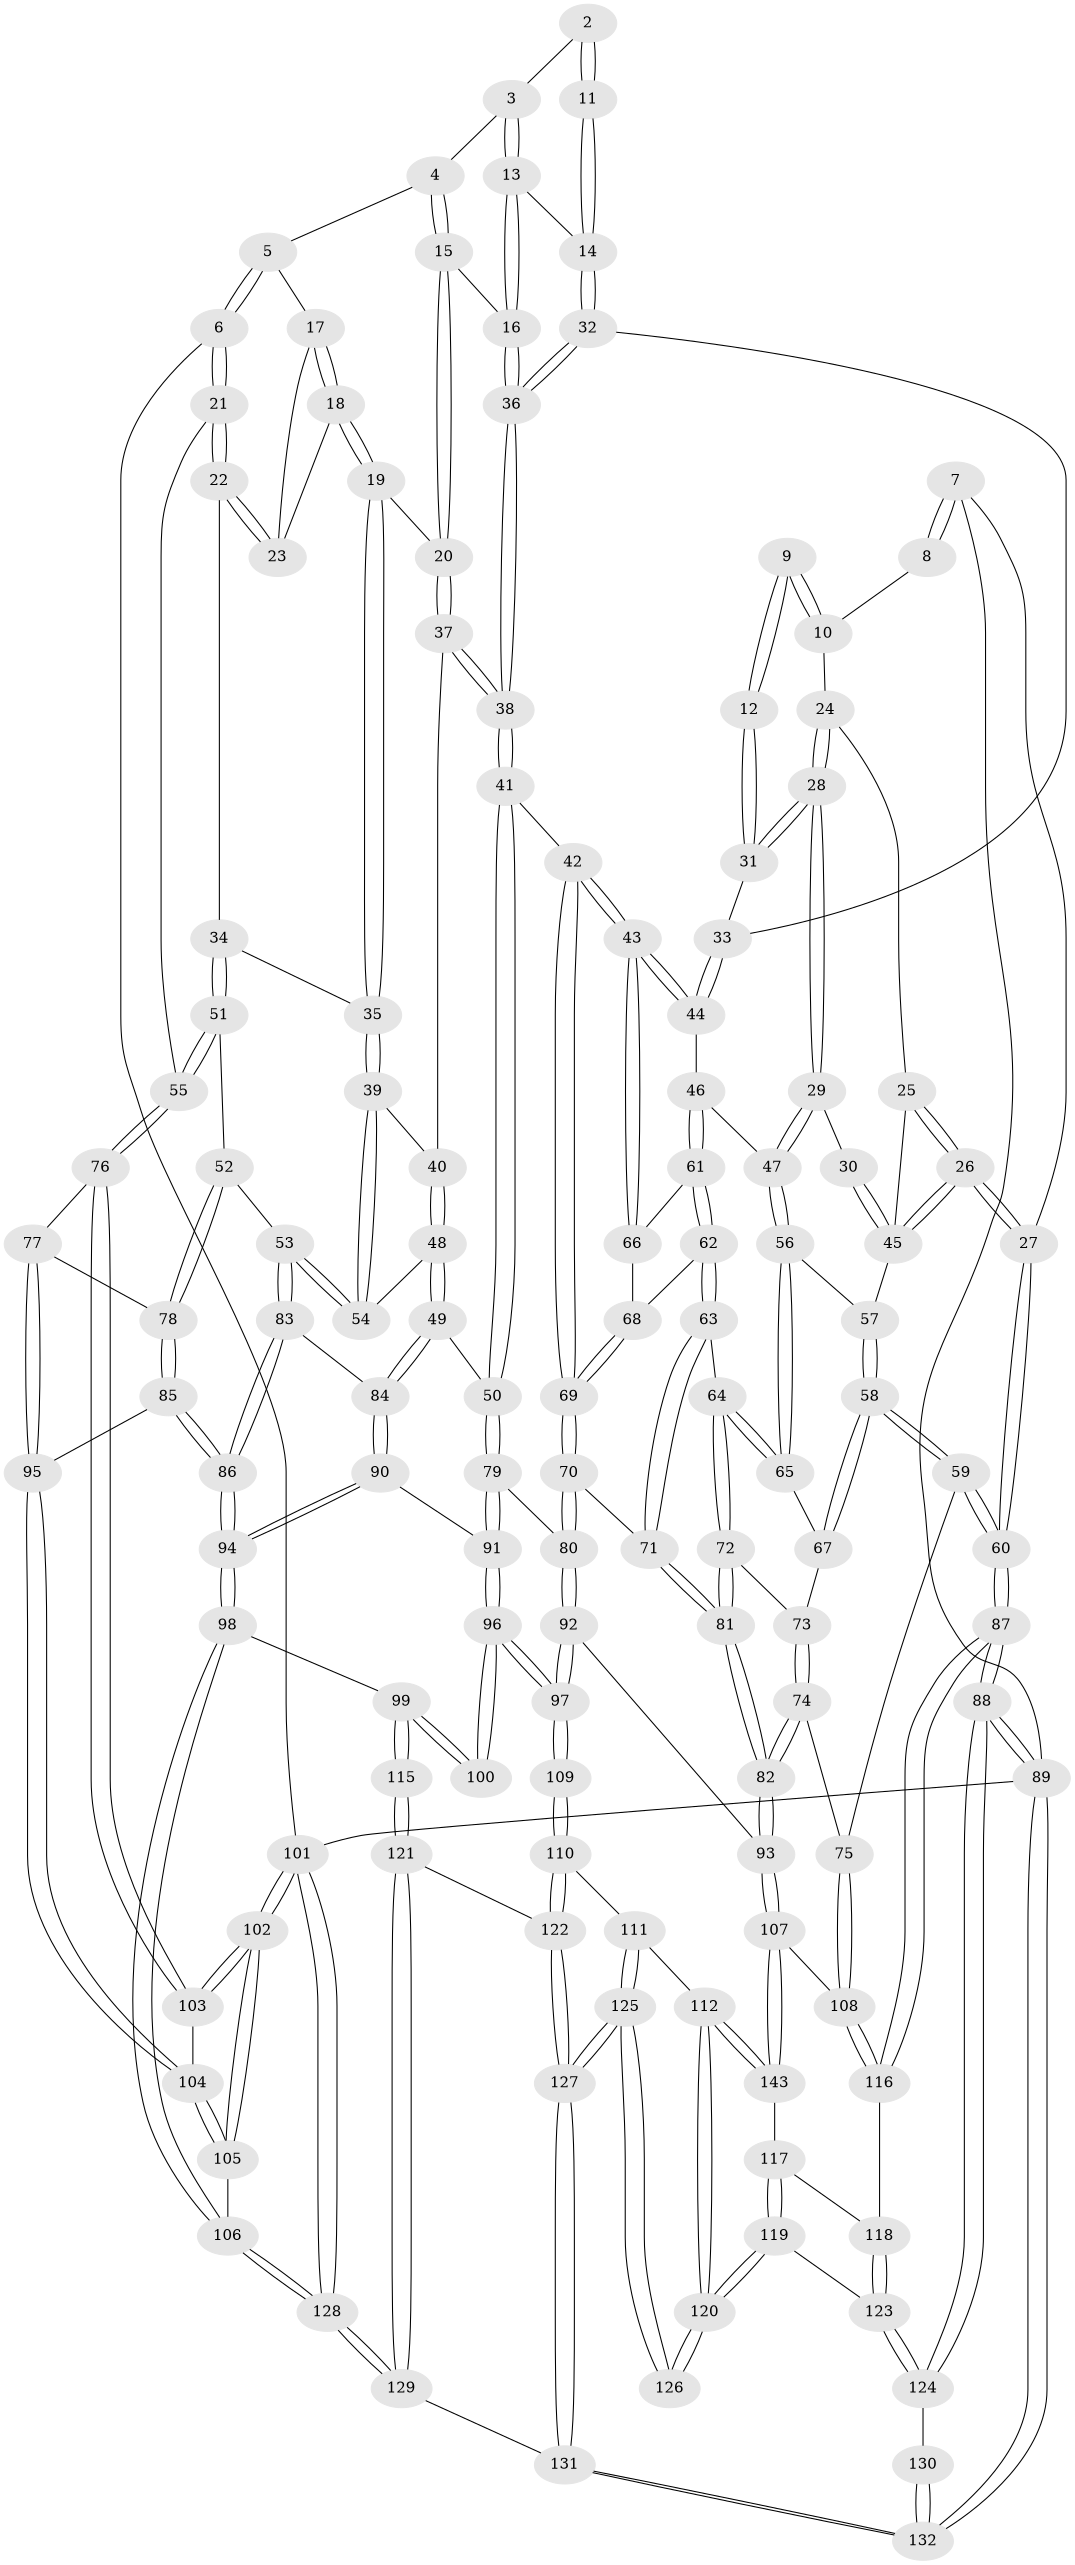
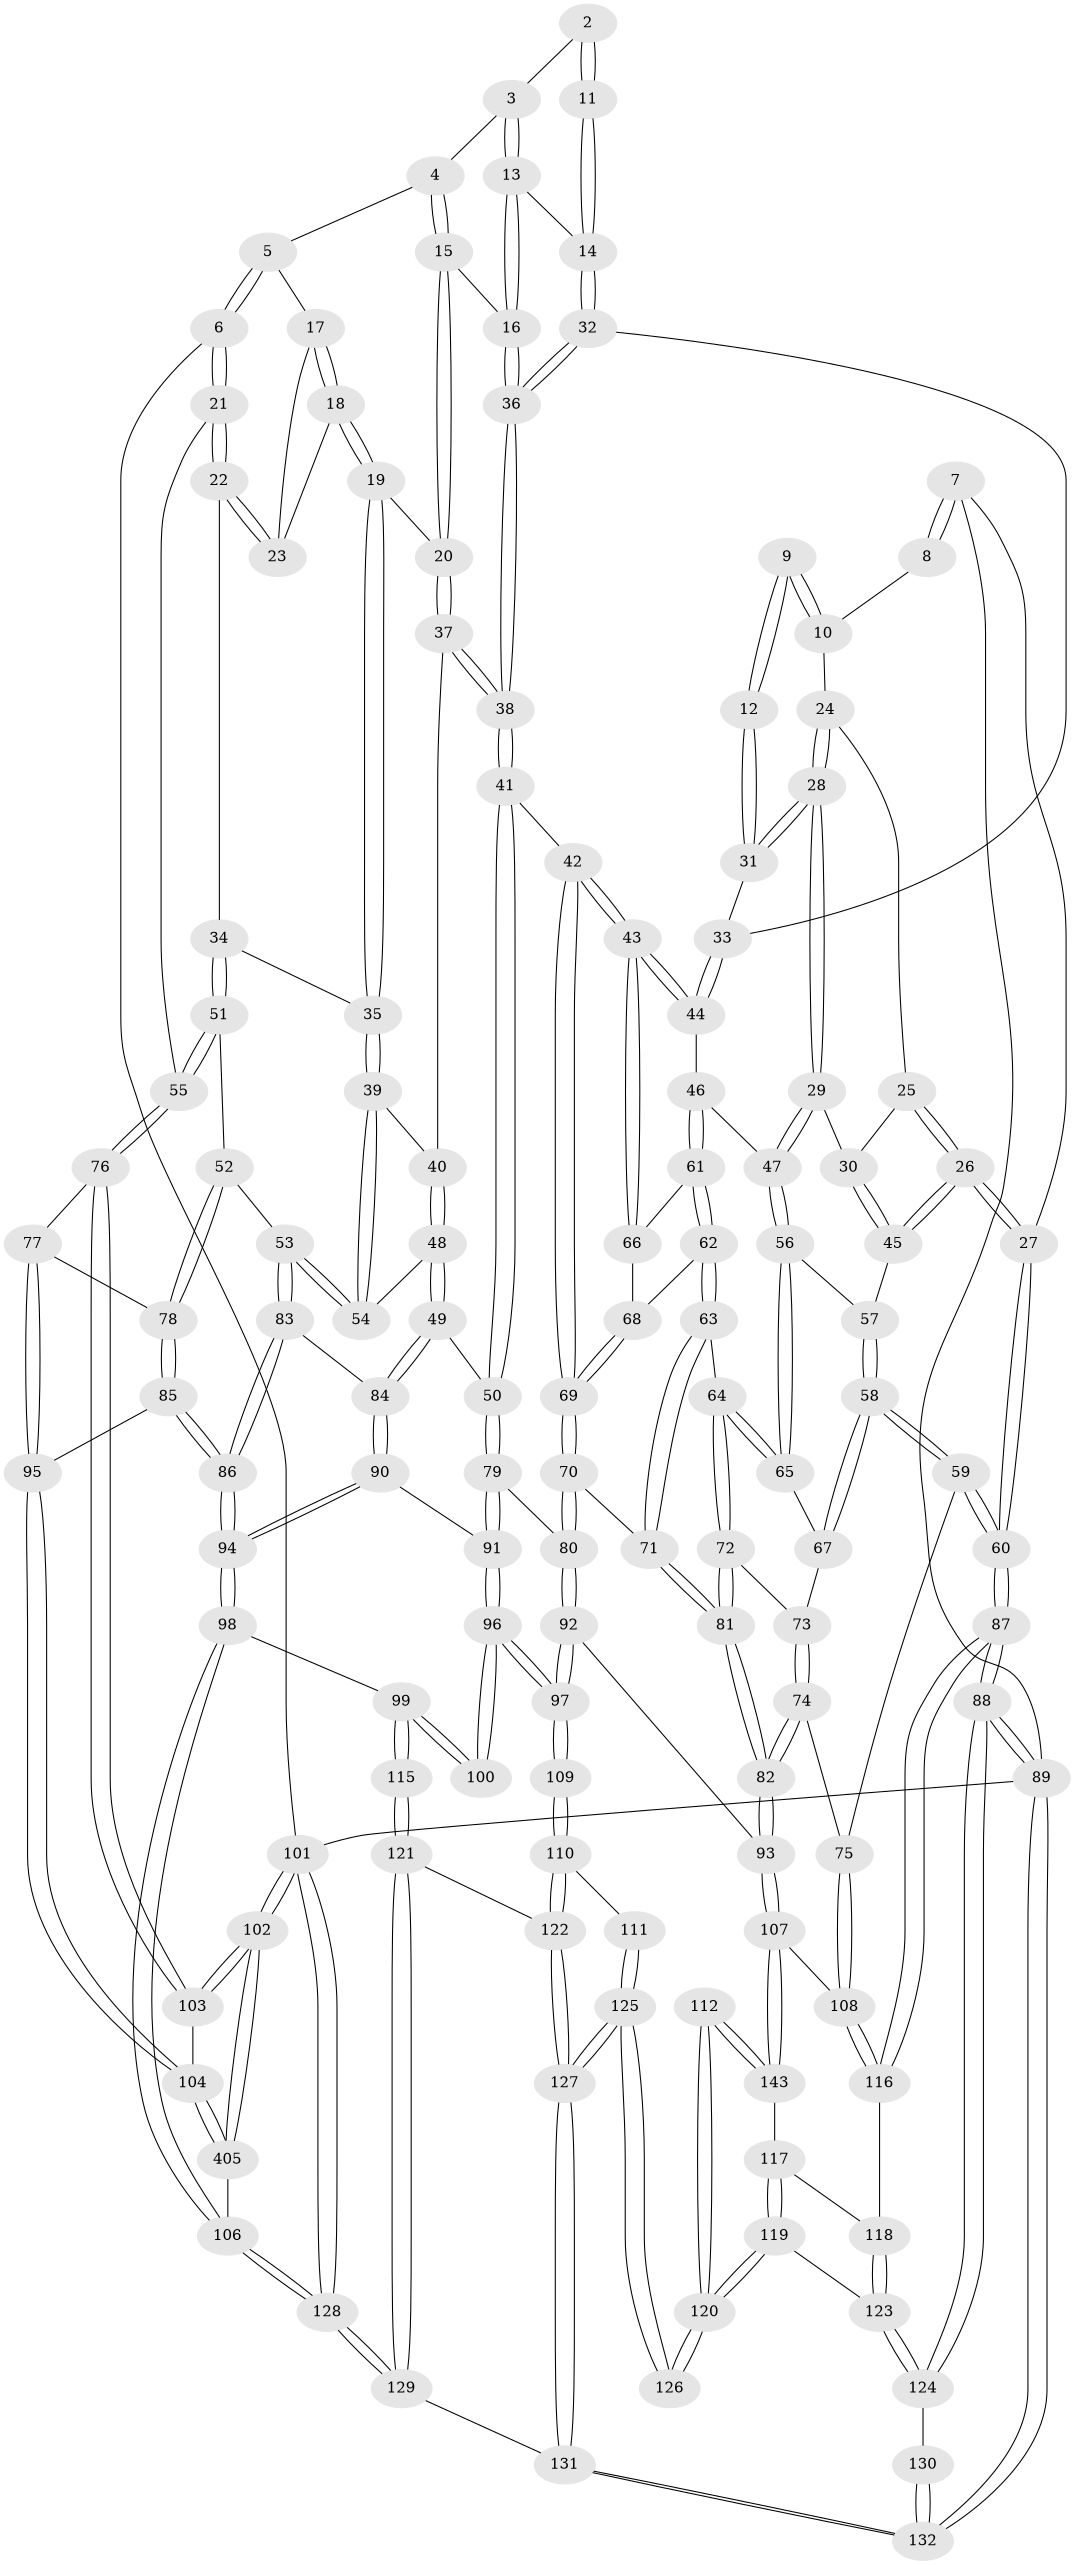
(900, 1168) -> (878, 1130)
(670, 1969) -> none
(228, 2160) -> (228, 2160)
